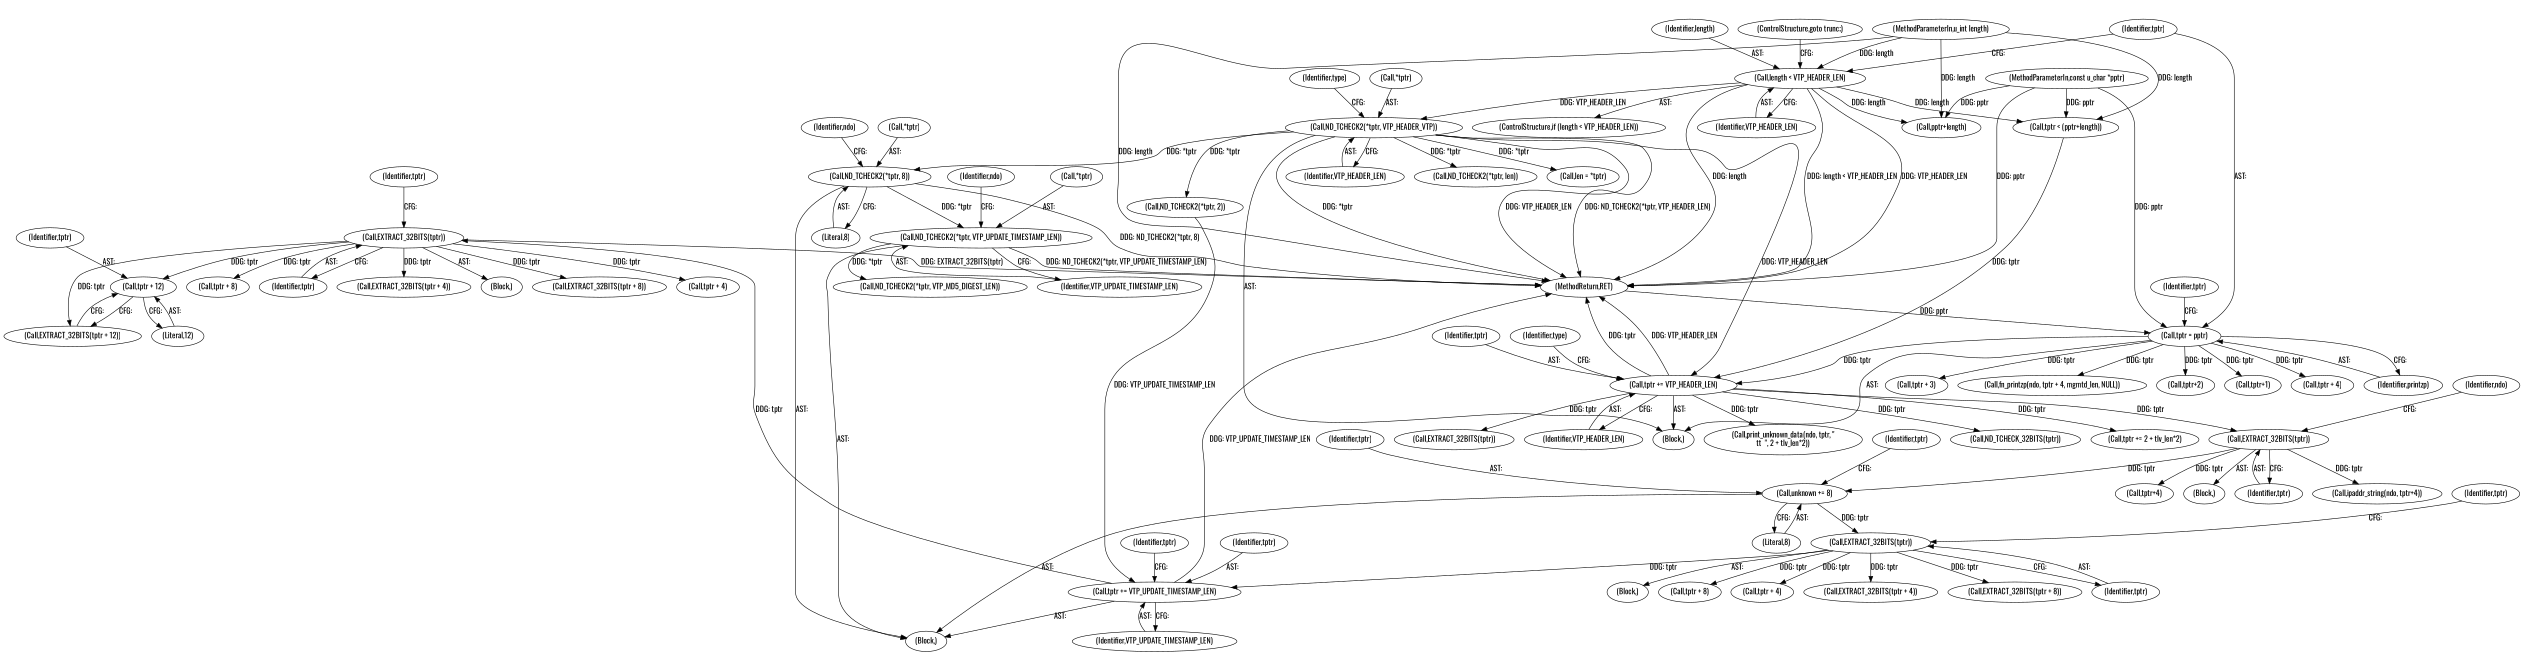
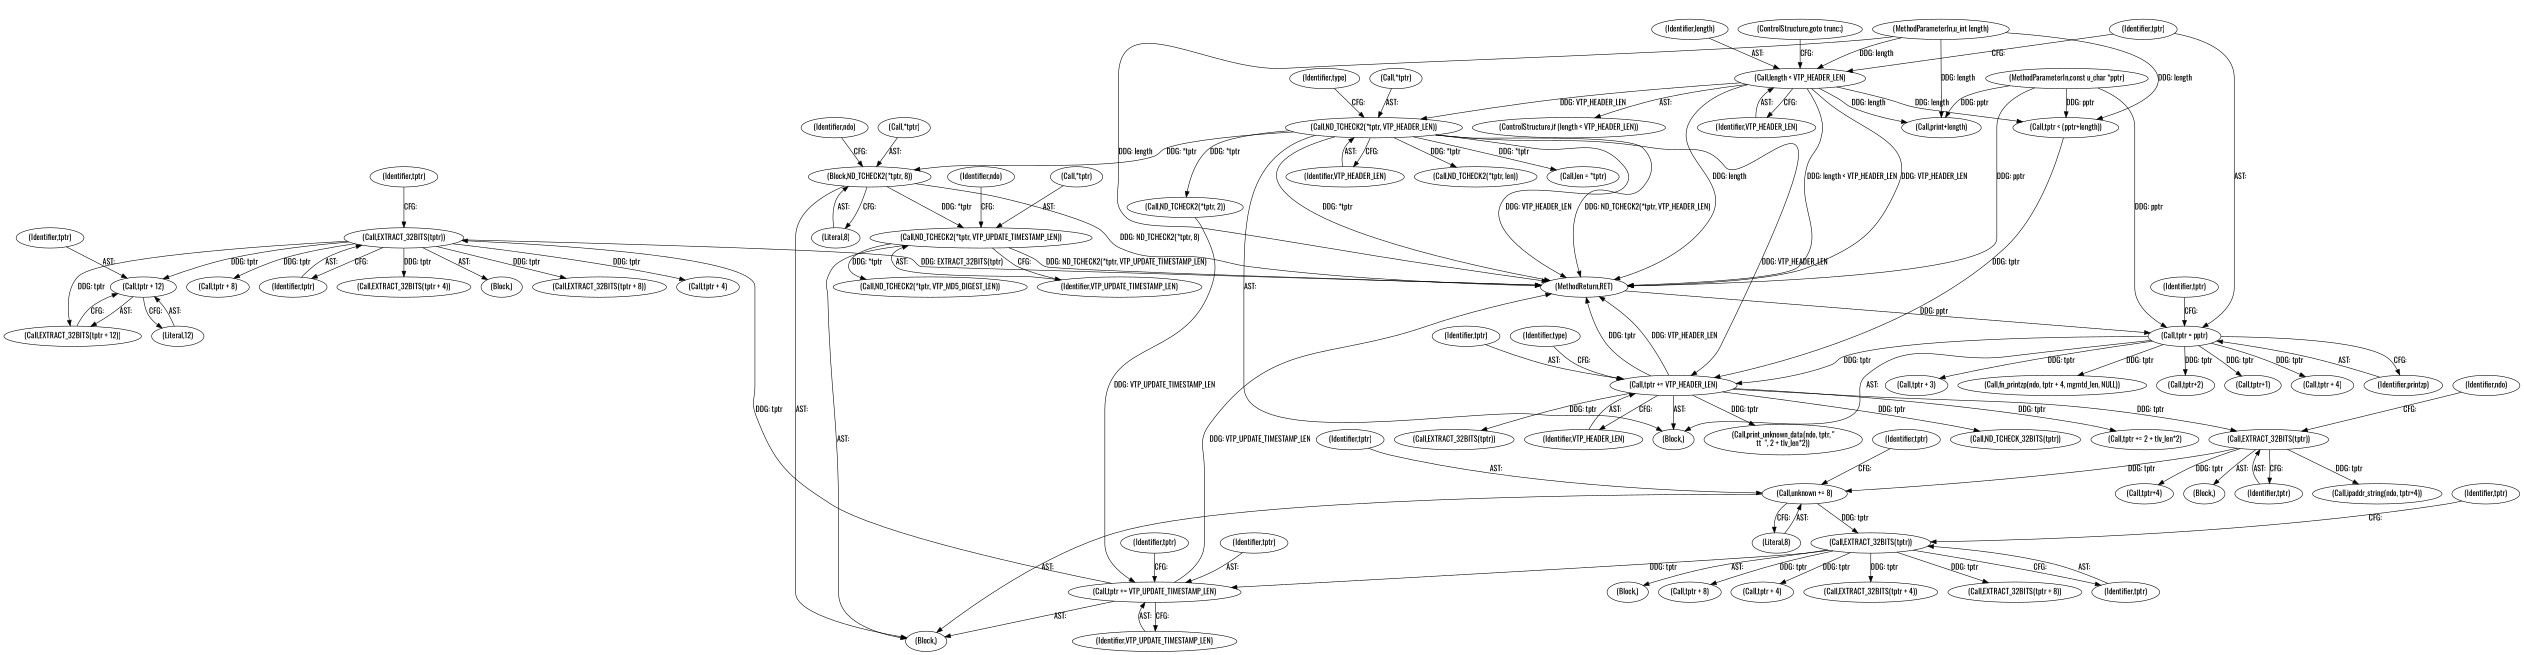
(1374, 128) -> (1374, 128)
(1941, 128) -> (1941, 128)
(870, 177) -> (870, 177)
(127, 312) -> (127, 312)
